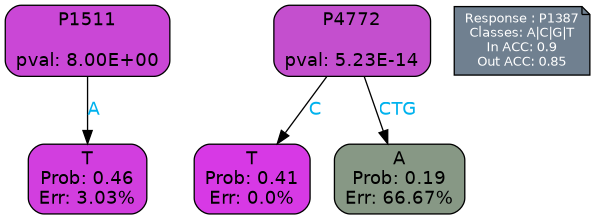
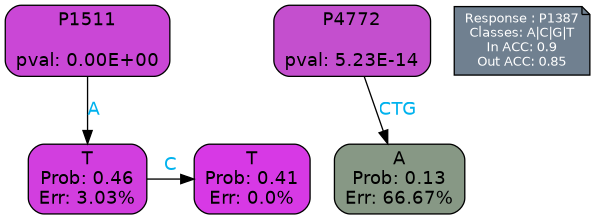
(88, 41) -> (88, 41)
(306, 105) -> (164, 179)
(400, 179) -> (400, 179)
